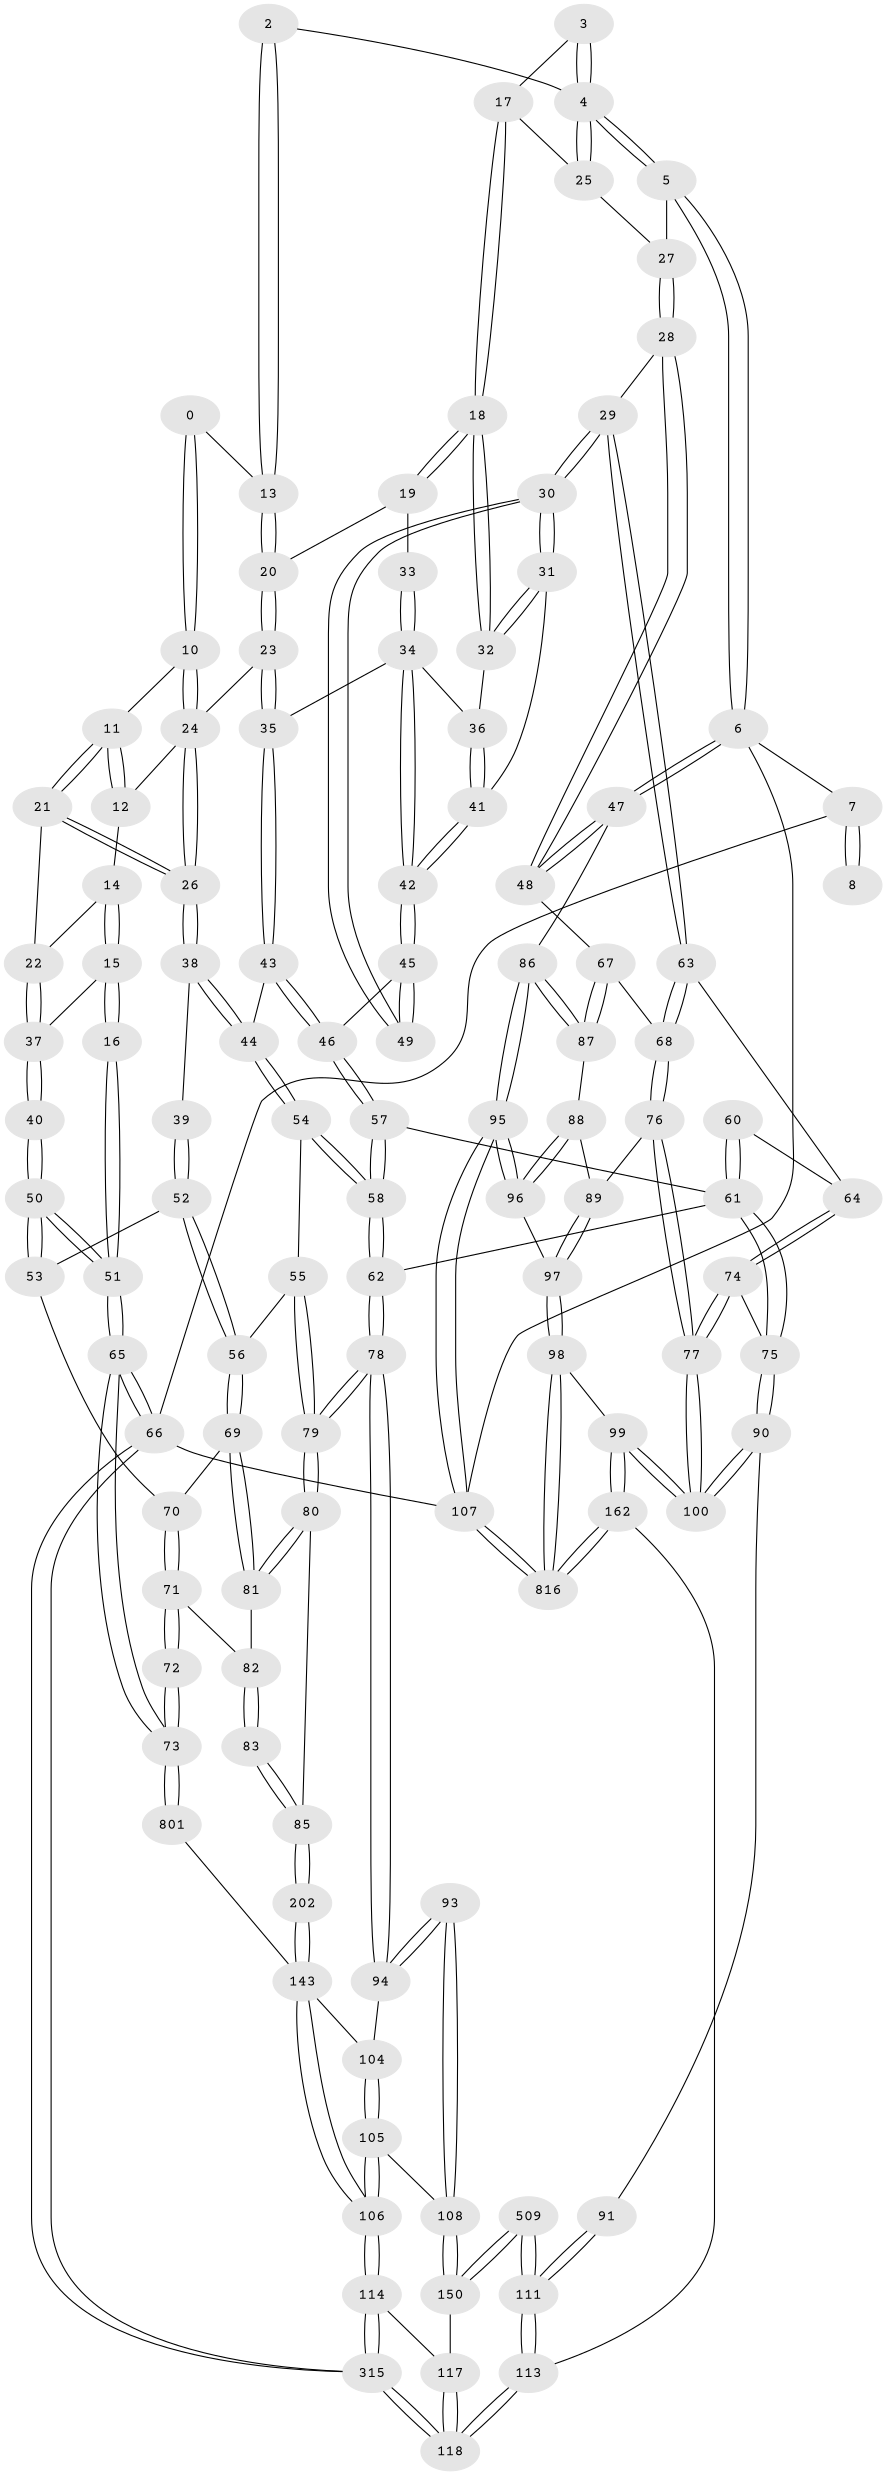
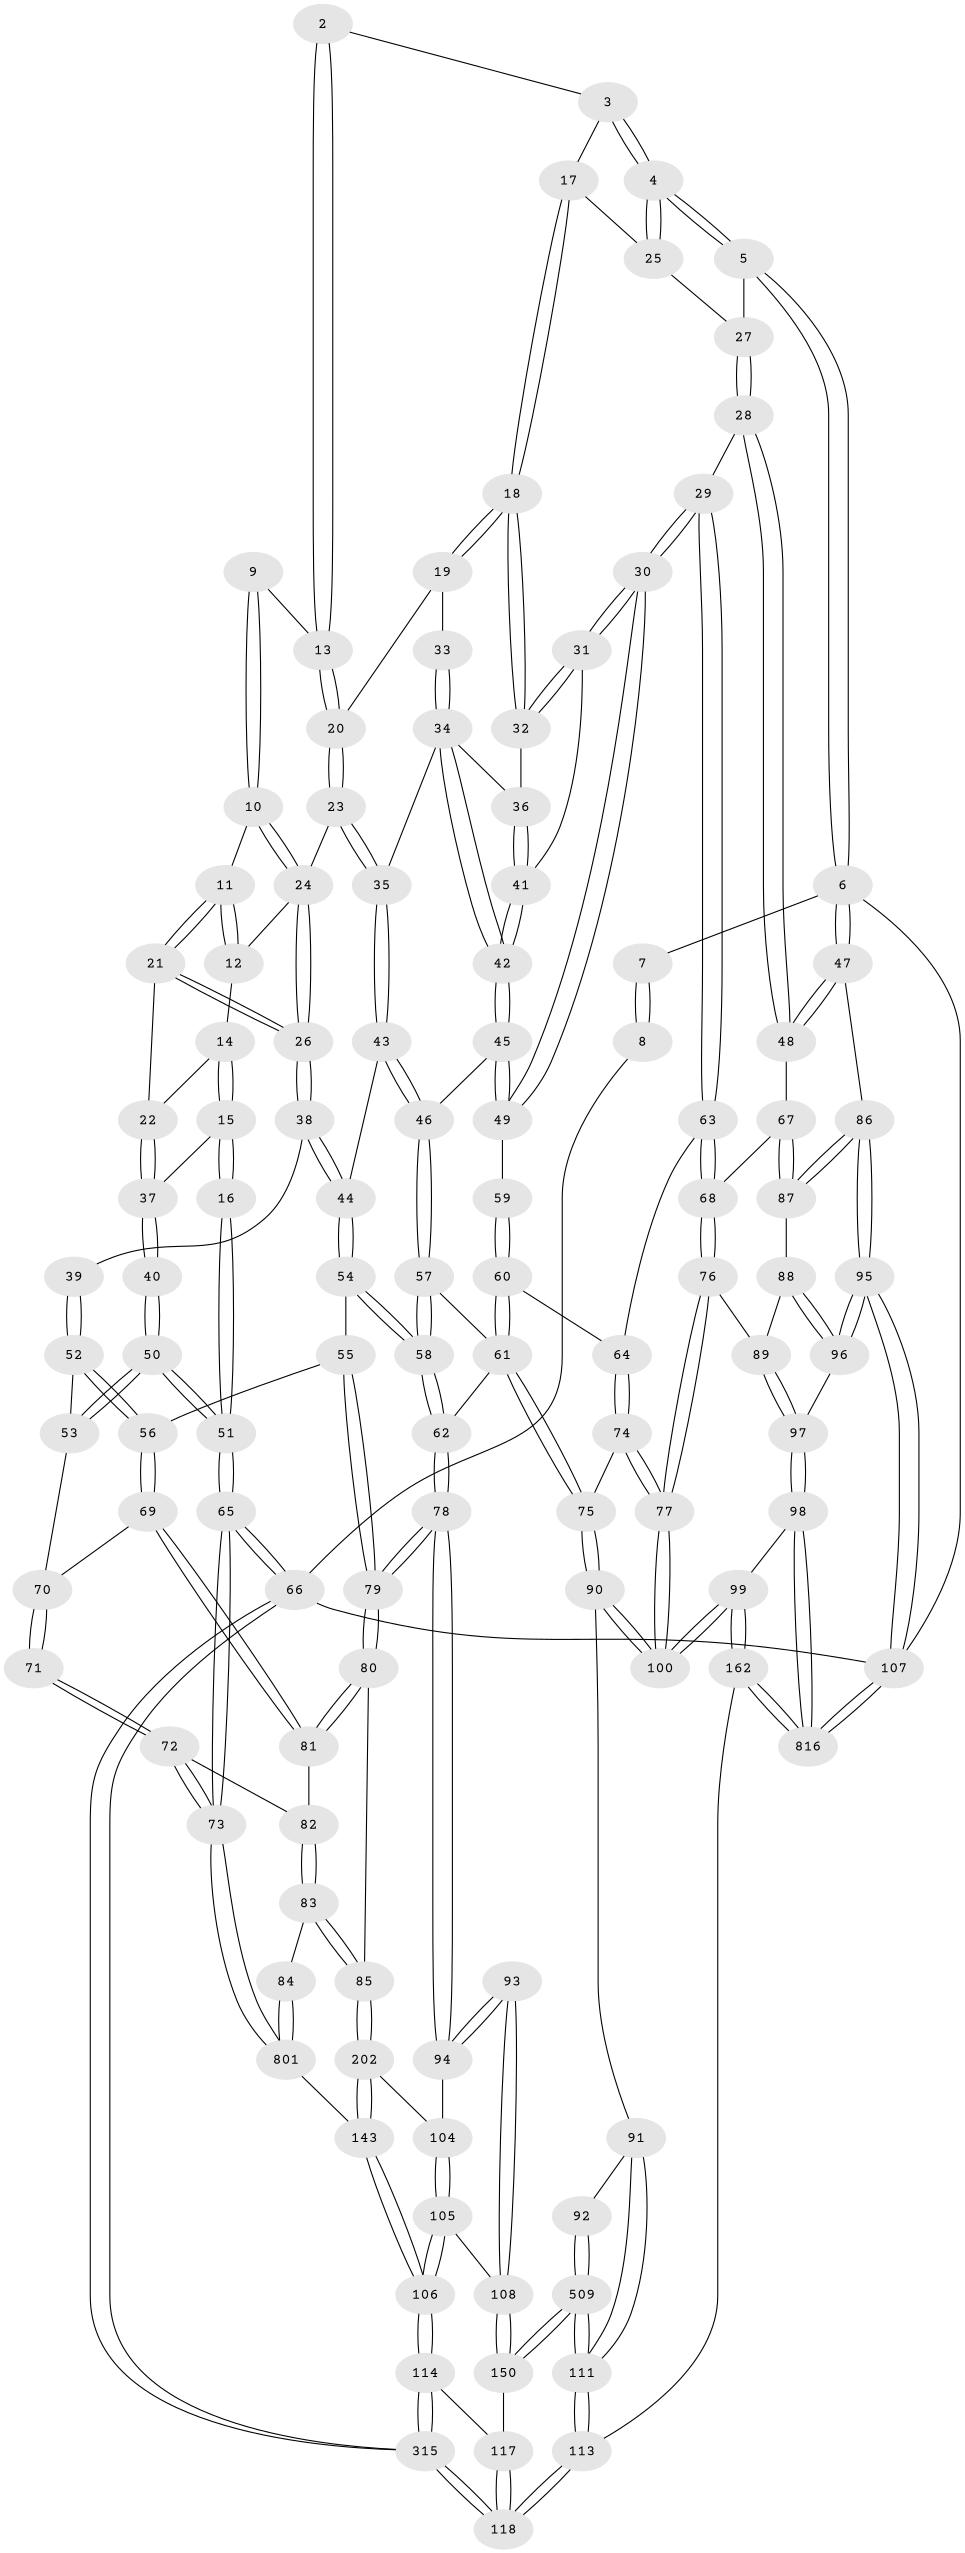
(431, 53) -> (465, 63)
(190, 415) -> (253, 572)
(431, 1070) -> (560, 1373)
none -> (502, 1198)
(212, 1629) -> (239, 1786)
none -> (286, 1981)
(337, 2021) -> (403, 2099)
none -> (582, 2216)
